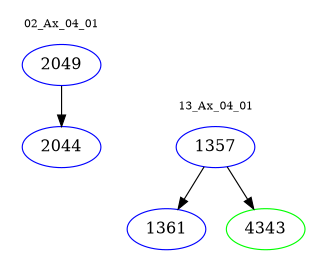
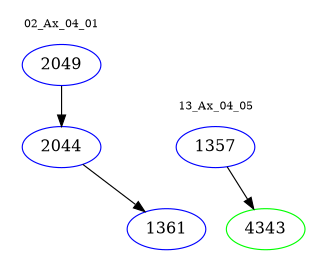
(216, 107) -> (216, 107)
(194, 183) -> (109, 184)
